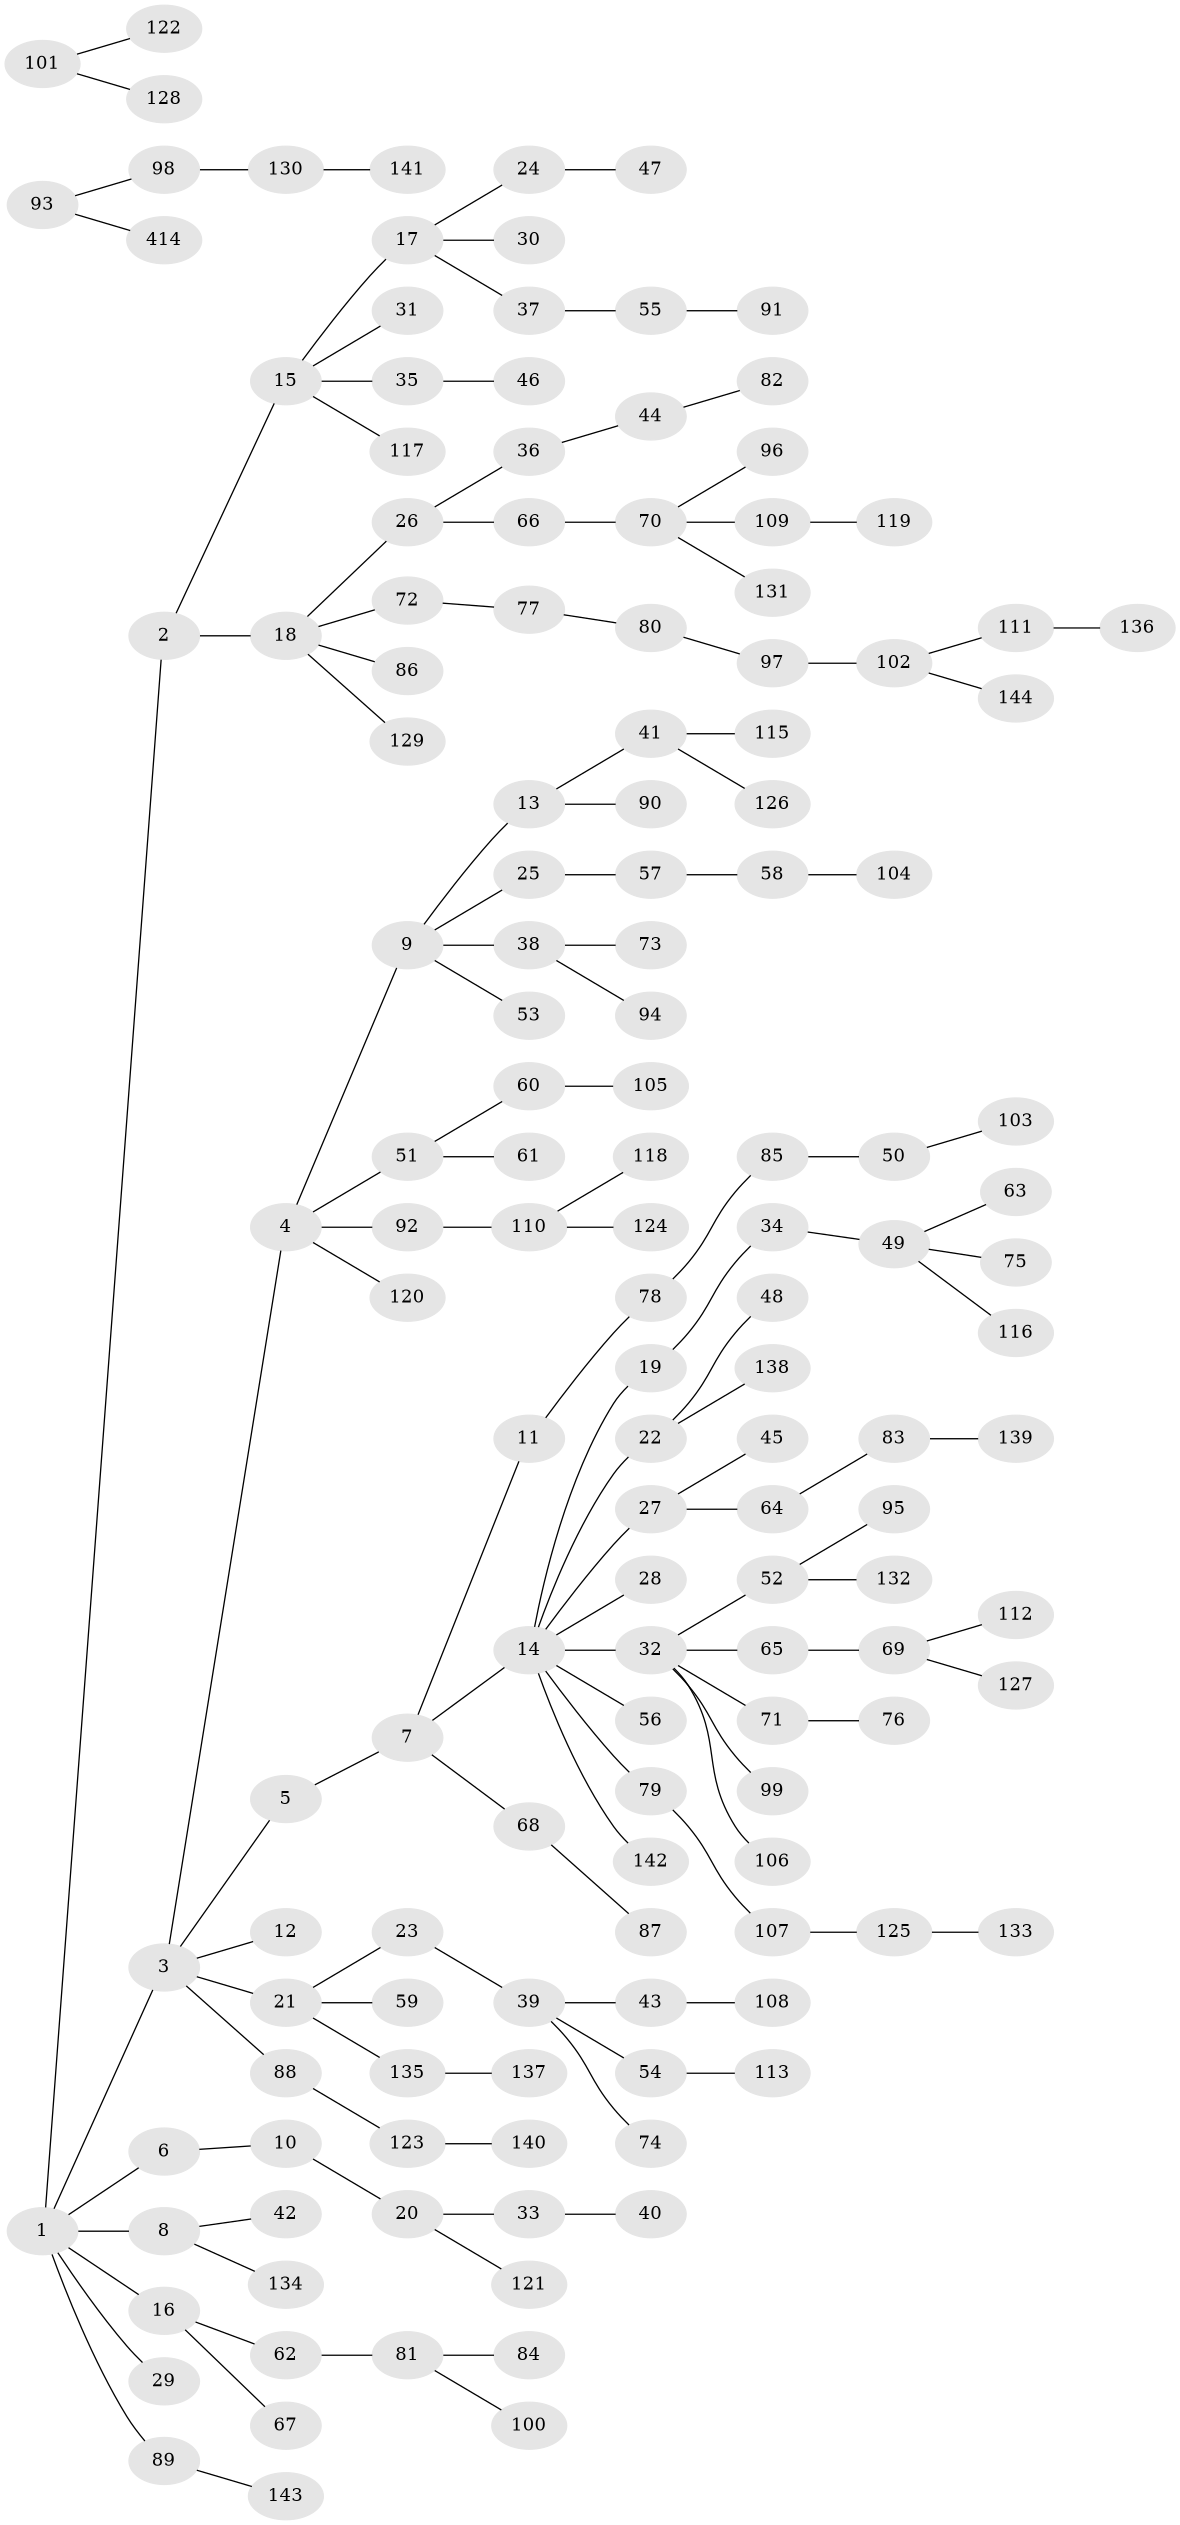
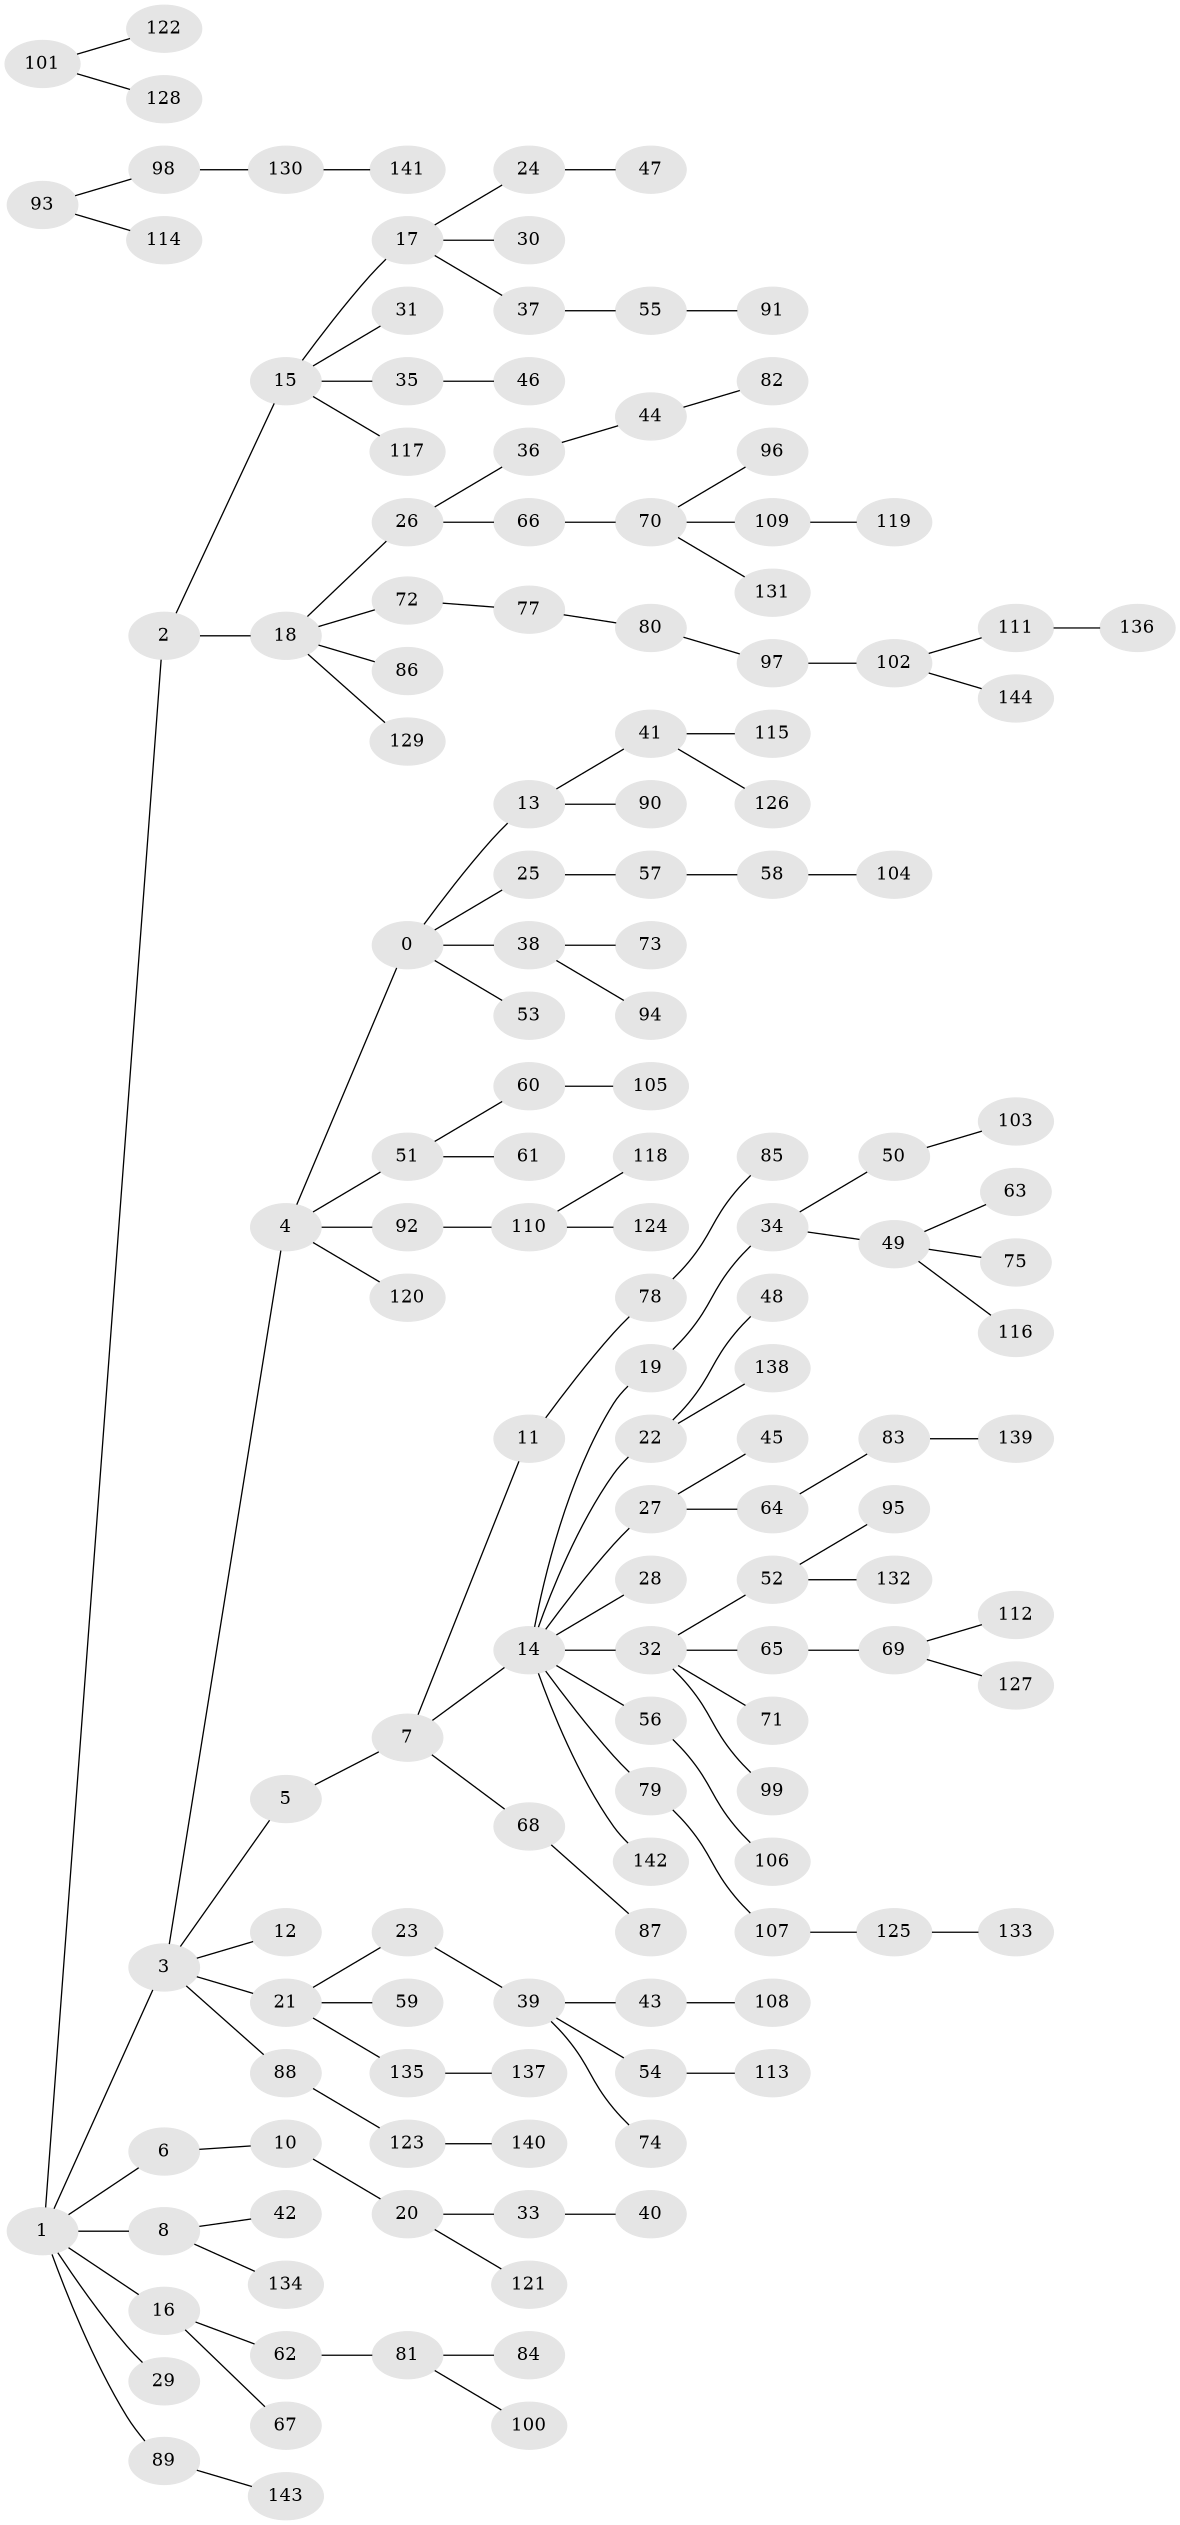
(164, 240) -> (164, 240)
(408, 945) -> (408, 945)
(834, 1157) -> (833, 1192)
(894, 1721) -> none
(712, 1755) -> (712, 1791)
